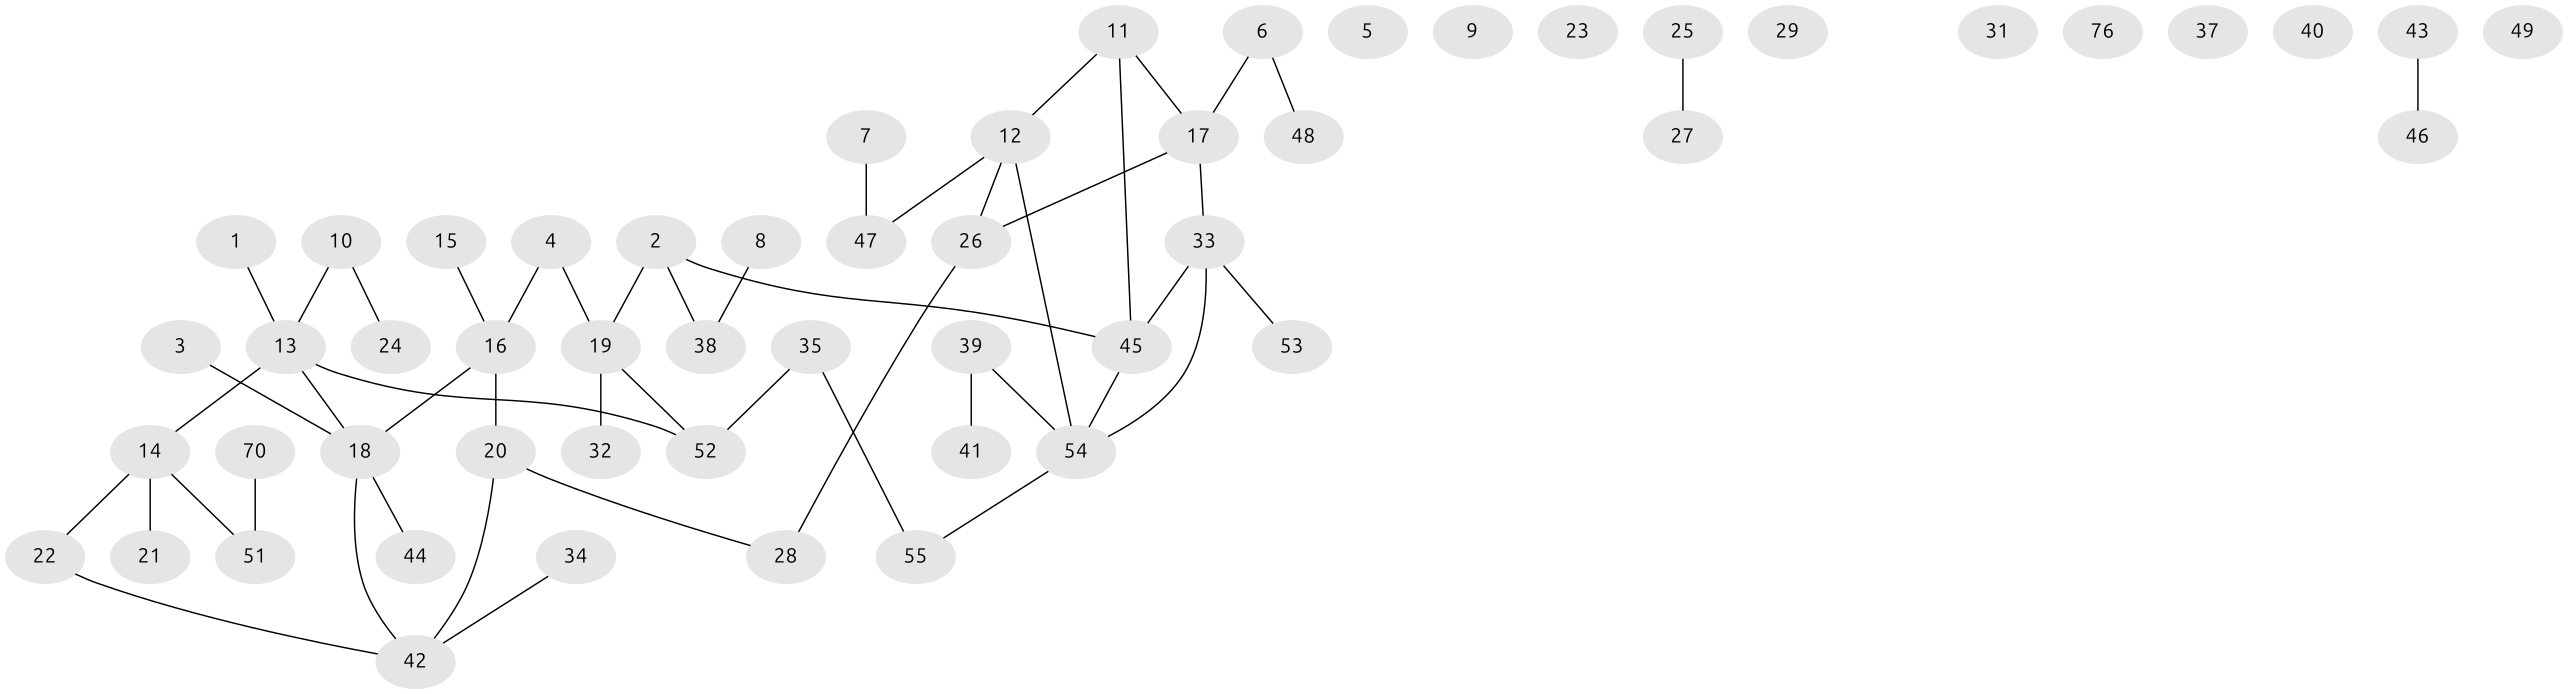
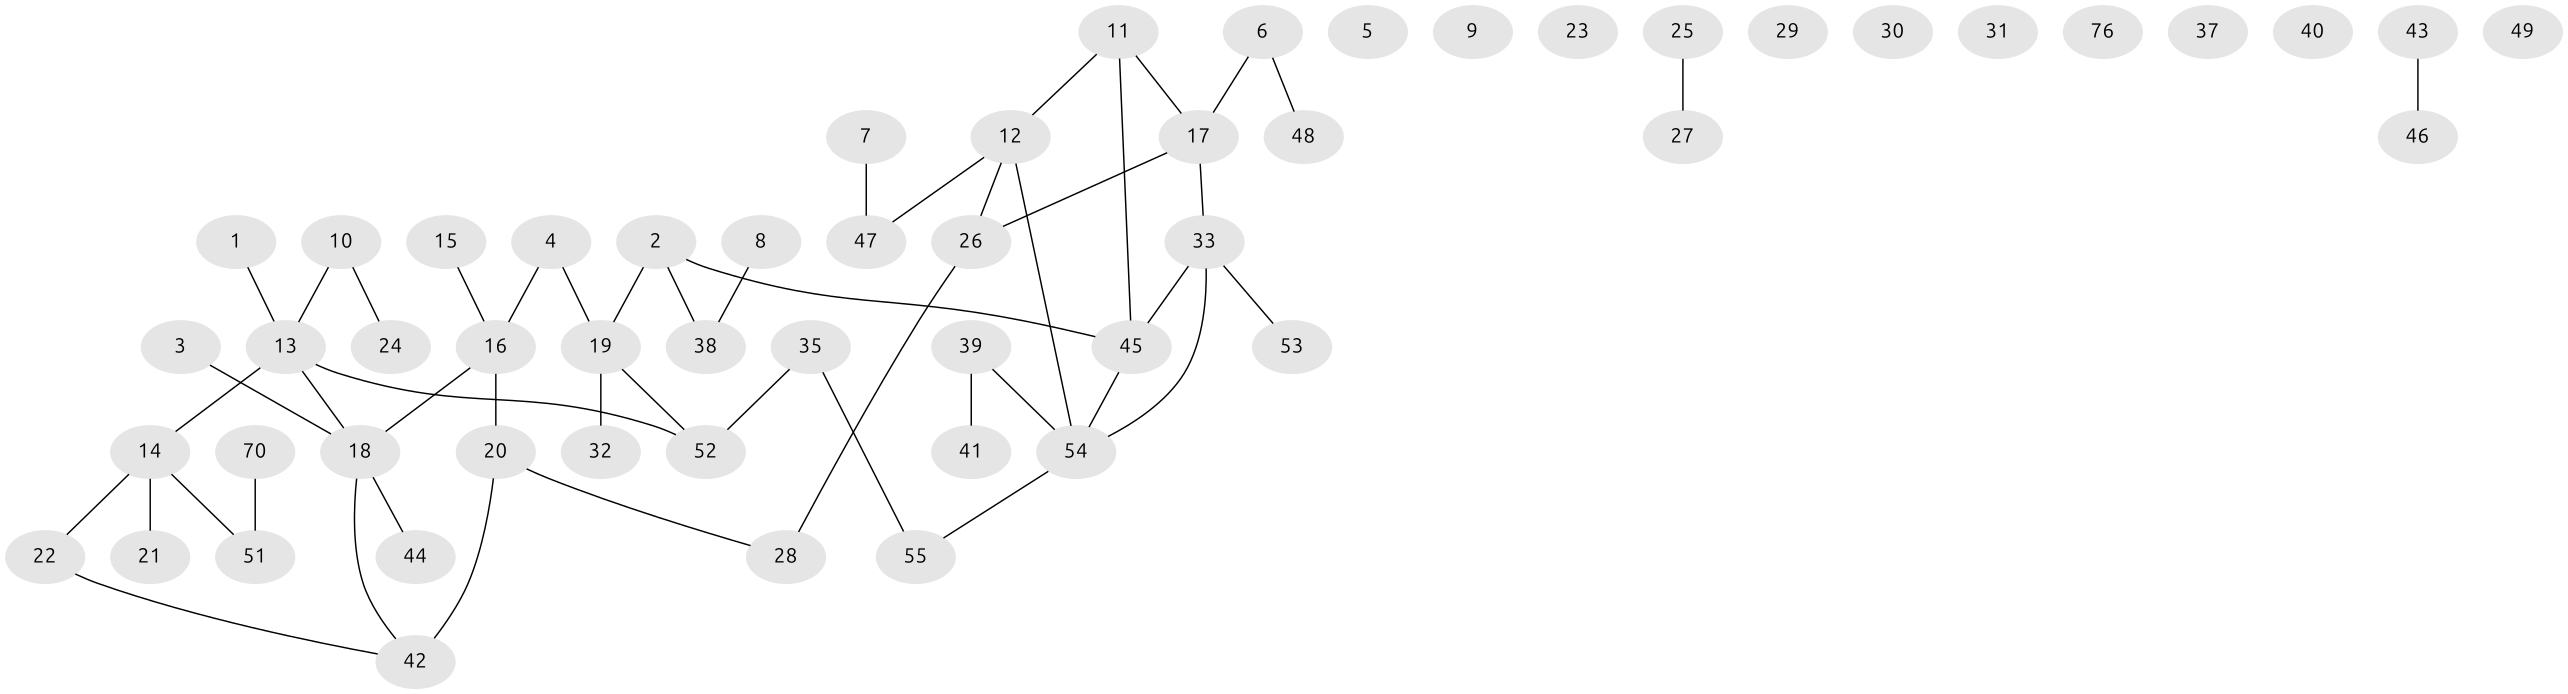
none -> (1893, 32)
(576, 557) -> none
